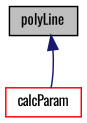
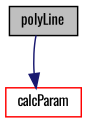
(53, 69) -> (34, 55)
